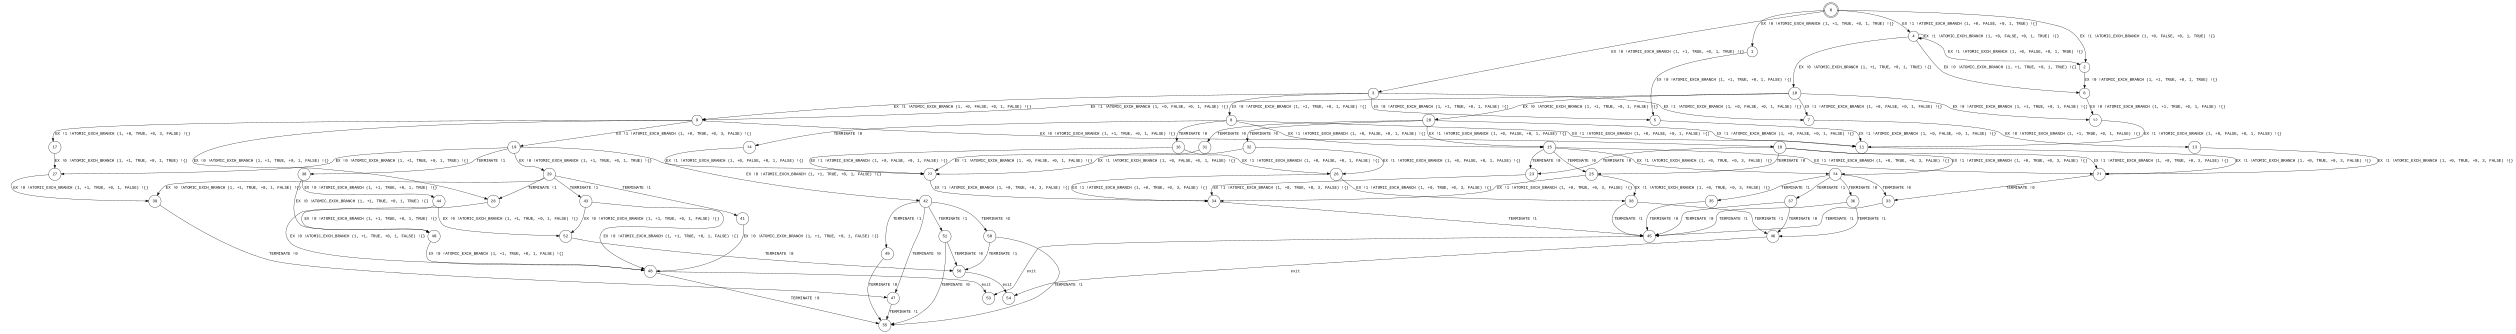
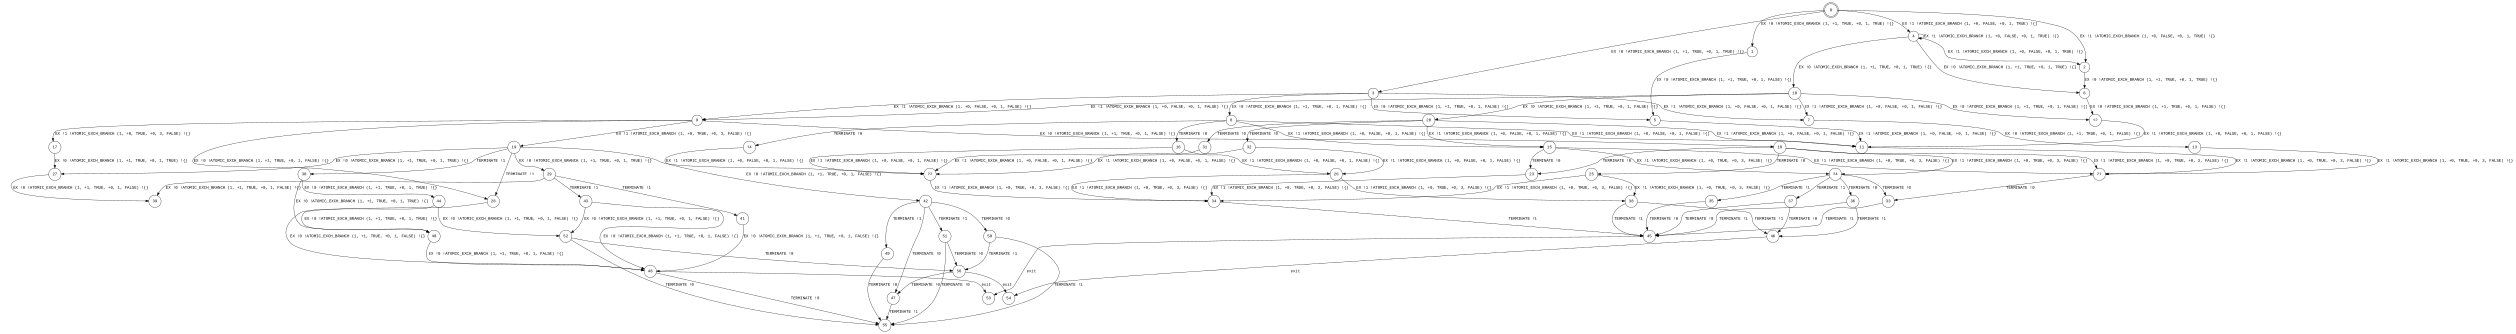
(1567, 163) -> none
(523, 188) -> (504, 173)
(515, 279) -> (930, 276)
none -> (718, 302)
